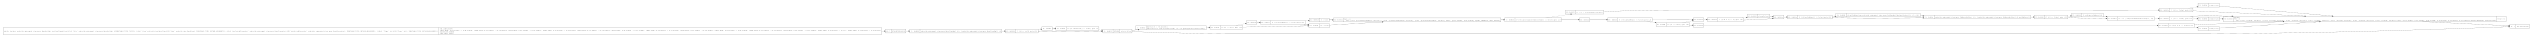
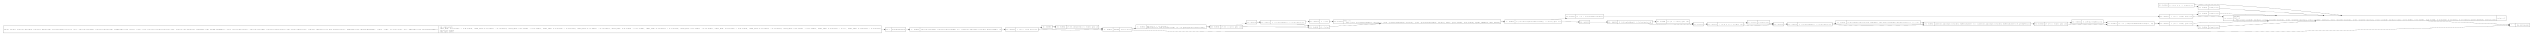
(1698, 25) -> none
